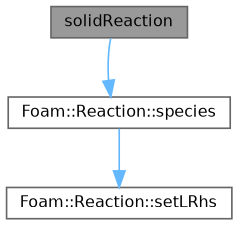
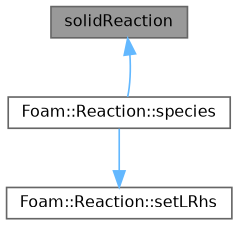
(108, 59) -> (130, 76)
